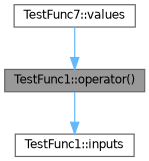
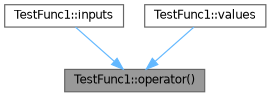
(75, 16) -> (205, 16)
(75, 107) -> (95, 44)
